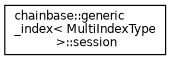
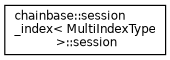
(85, 30) -> (85, 30)
